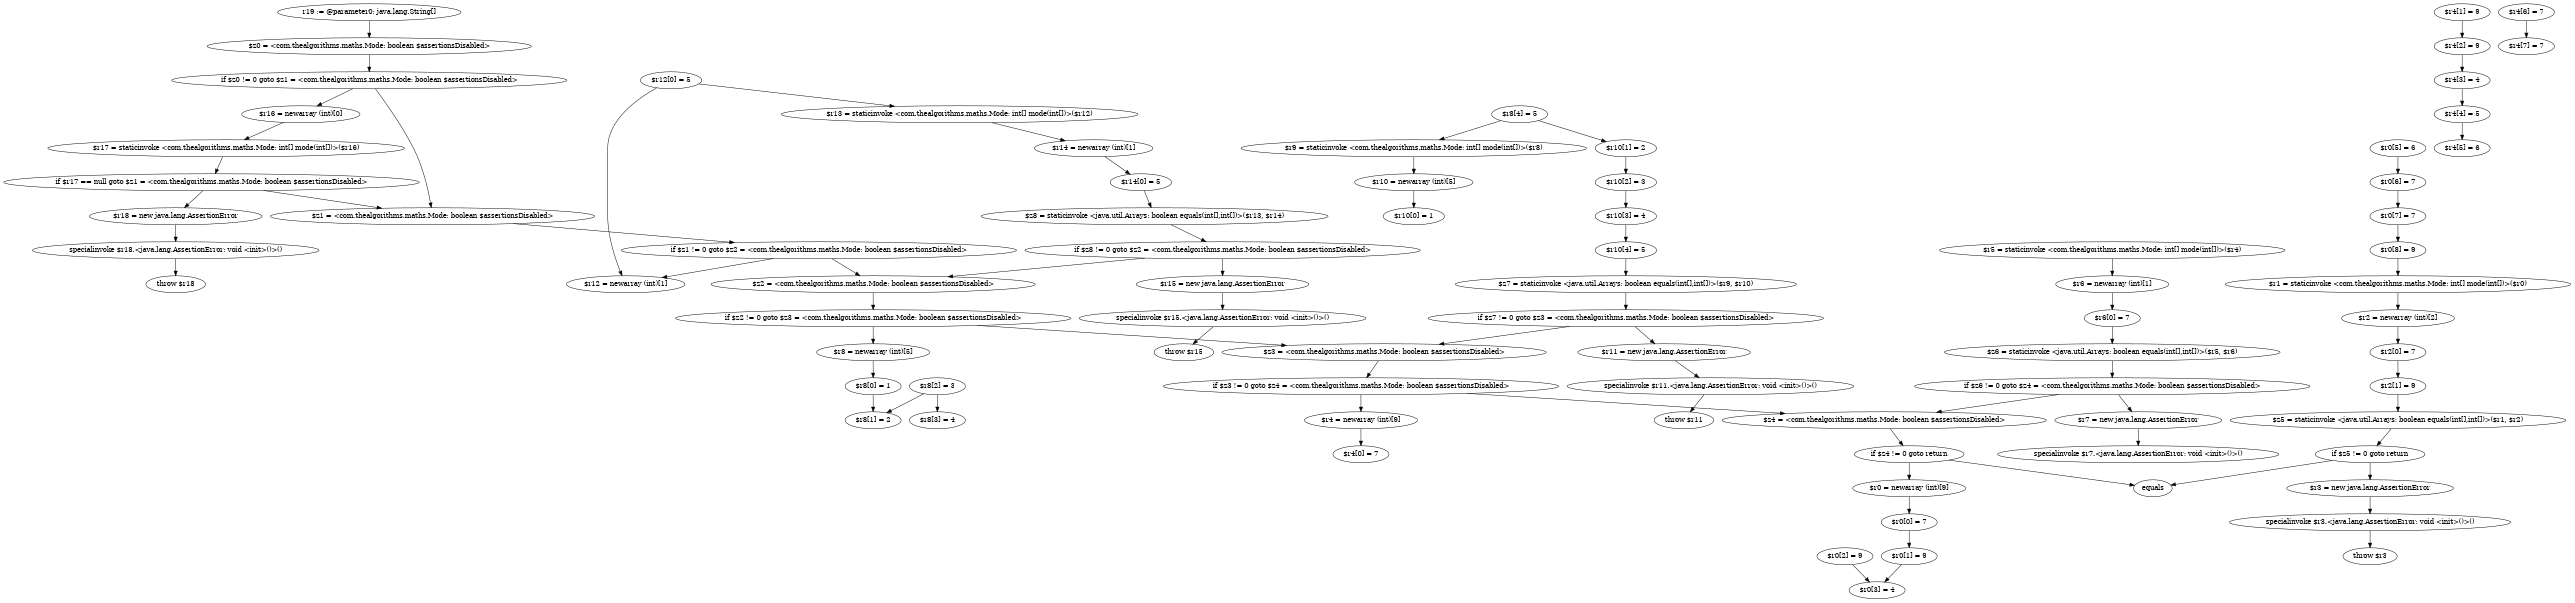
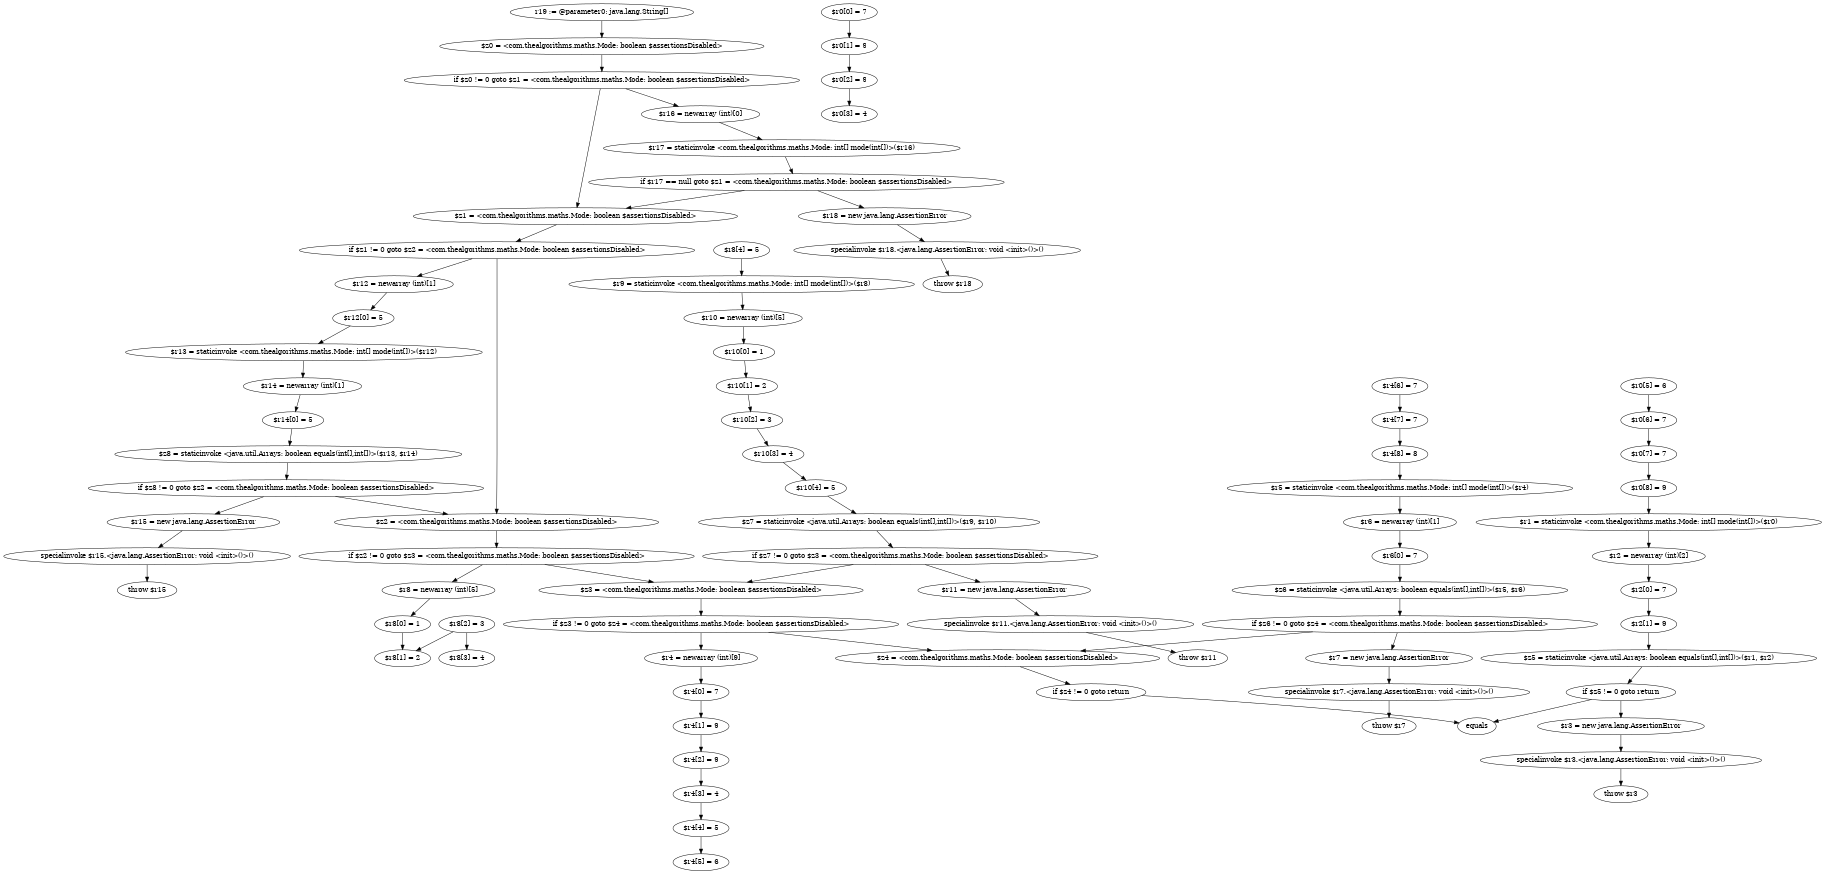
(1570, 130) -> (745, 367)
(608, 170) -> (380, 300)
none -> (1400, 454)
(1909, 488) -> none
(1895, 572) -> (849, 61)
none -> (701, 707)
none -> (1389, 726)
